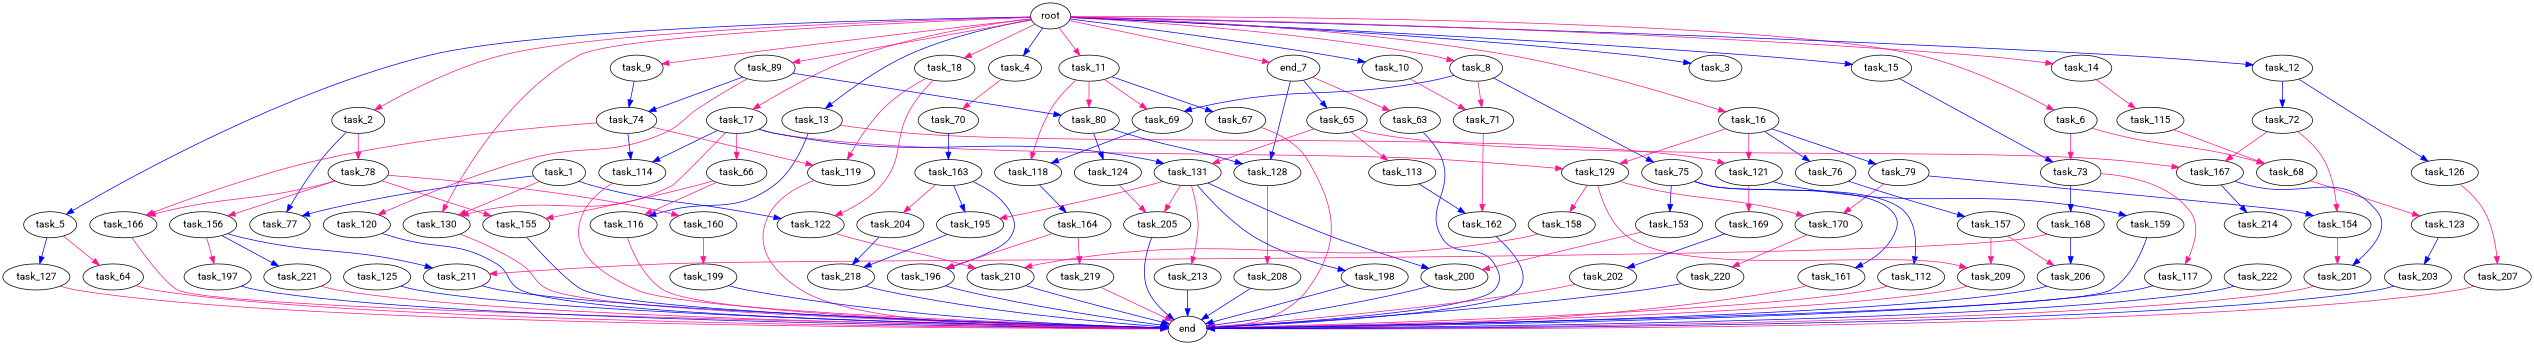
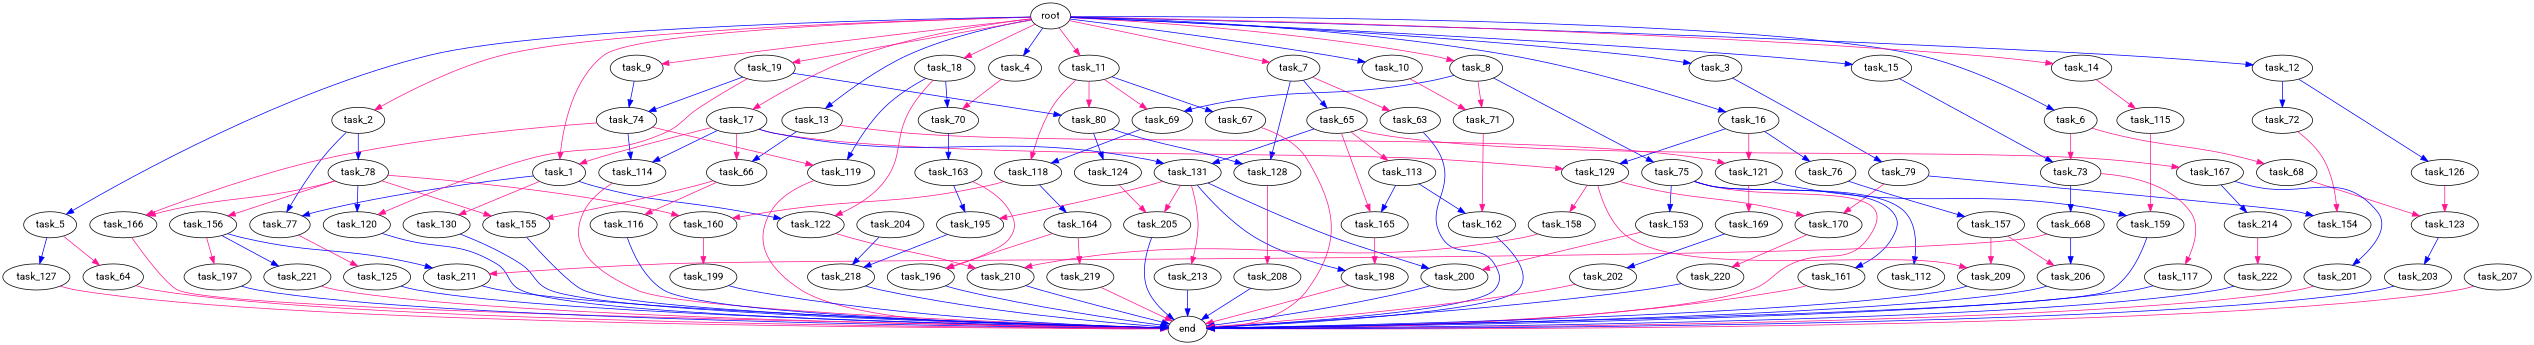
(1565, 25) -> (1565, 25)
(703, 36) -> (681, 38)
(1414, 41) -> (1414, 41)
(765, 68) -> (765, 68)
(1293, 68) -> (1293, 68)
none -> (946, 91)
(882, 110) -> (882, 110)
(358, 143) -> (358, 143)
(2249, 144) -> none
(1267, 145) -> (1267, 145)
(1676, 145) -> (1676, 145)
(1820, 145) -> (1804, 118)
(2216, 145) -> (2150, 169)
none -> (358, 195)
(922, 196) -> none
(748, 200) -> (777, 144)
none -> (872, 201)
(581, 206) -> (649, 144)
(2487, 216) -> (2445, 195)
none -> (1375, 225)
(2071, 225) -> (2071, 225)
(1013, 232) -> (1013, 232)
none -> (317, 245)
none -> (2258, 247)
(2337, 247) -> none
(1281, 304) -> (1281, 304)
(1703, 307) -> (1744, 291)
(1780, 307) -> (1780, 307)
(801, 315) -> (801, 315)
(879, 317) -> (879, 317)
